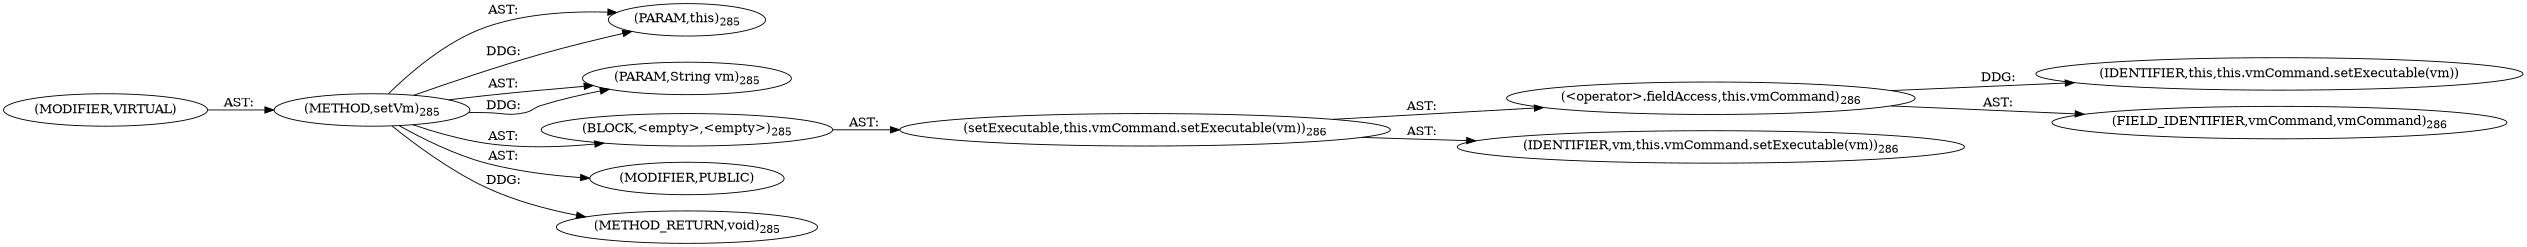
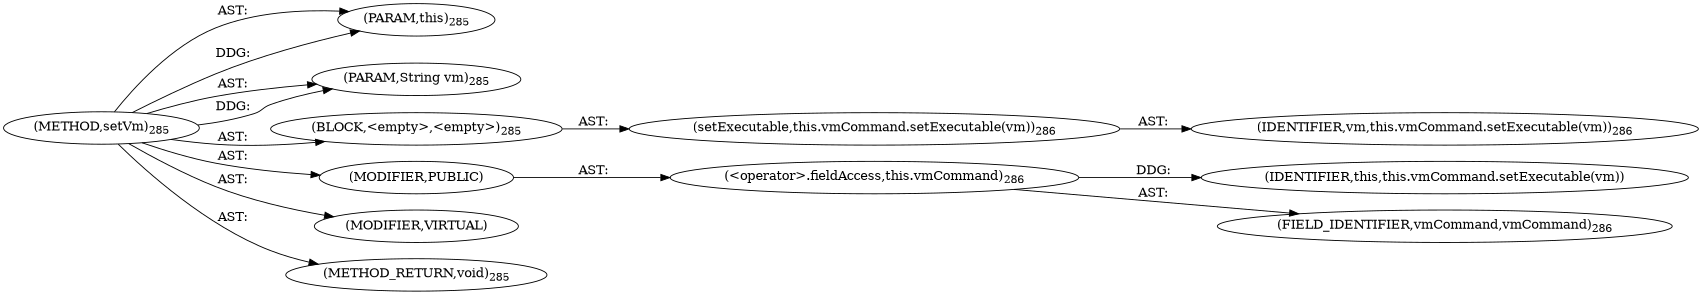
(236, 110) -> (223, 189)
(1433, 114) -> (587, 178)
(505, 181) -> (235, 218)
